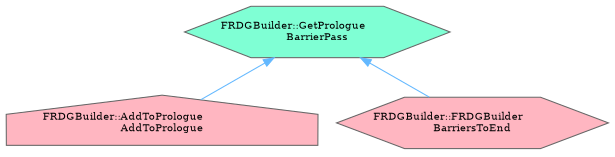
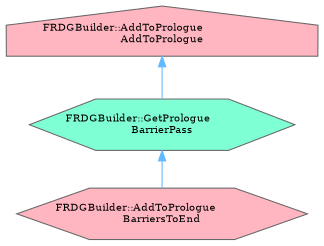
(233, 81) -> (162, 83)
(472, 123) -> (162, 214)
